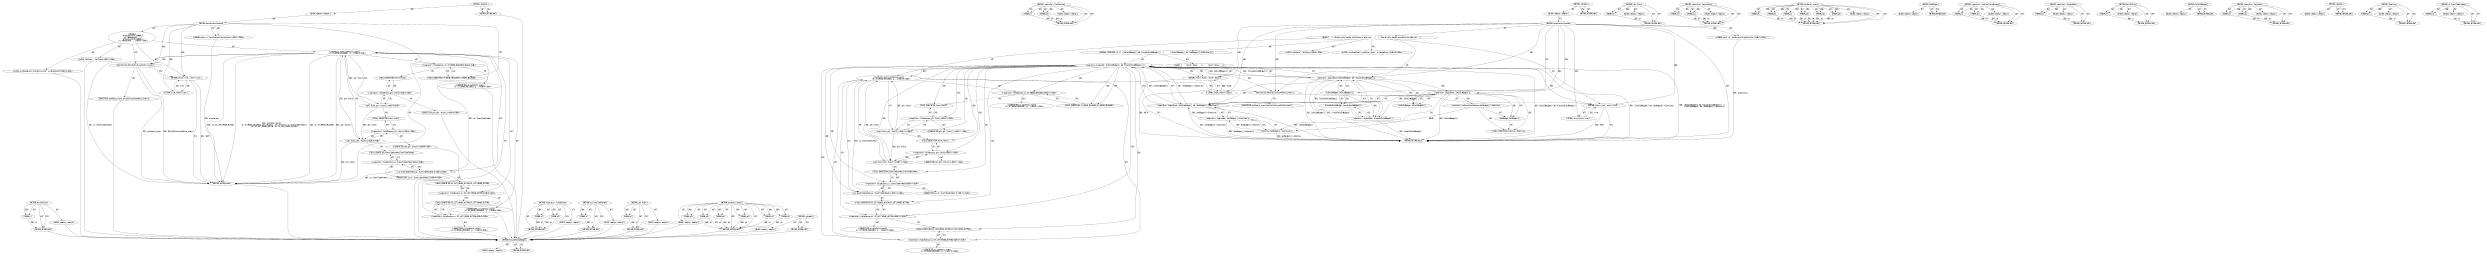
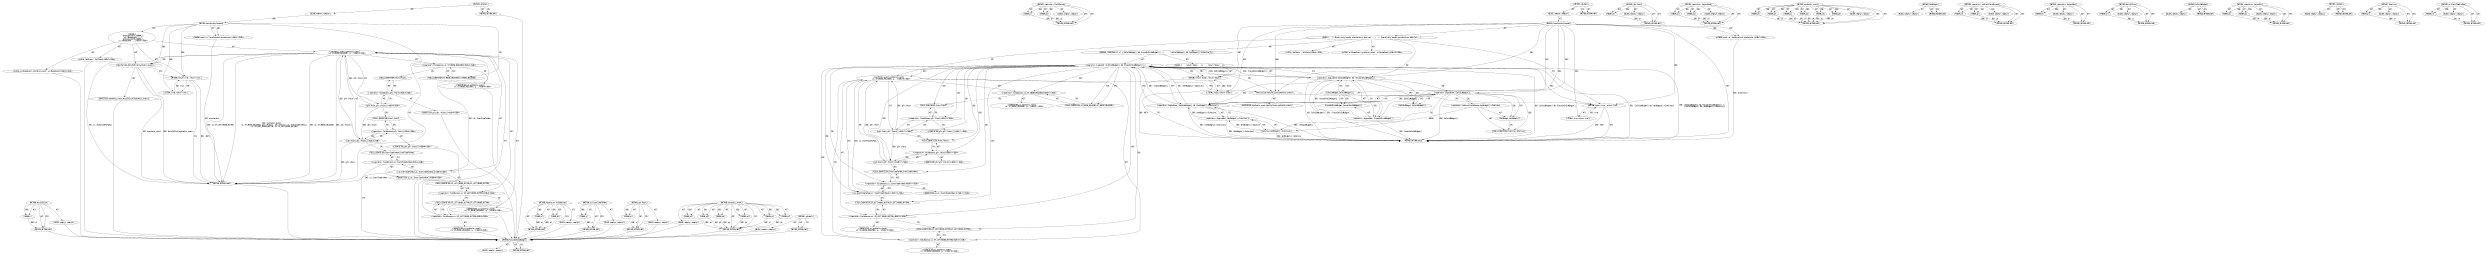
(1355, 112) -> none
(415, 166) -> (389, 235)
